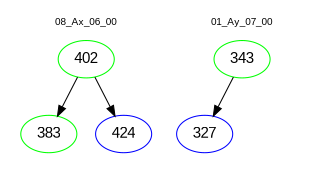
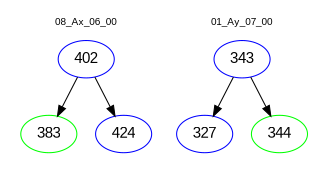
(86, 59) -> (86, 59)
(242, 59) -> (242, 59)
none -> (279, 134)
